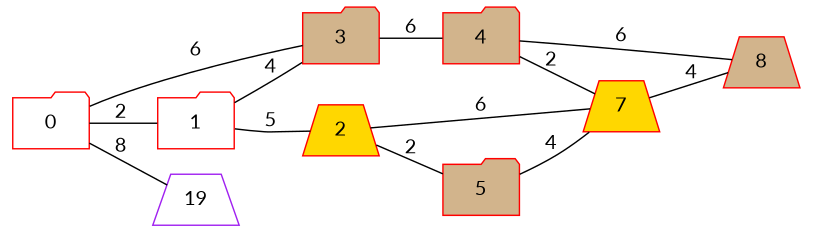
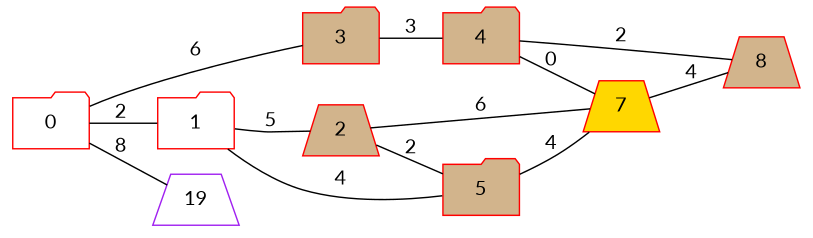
(411, 28) -> (411, 28)
(621, 36) -> (621, 36)
(551, 60) -> (551, 60)
(269, 83) -> (330, 196)
(341, 130) -> (341, 130)
